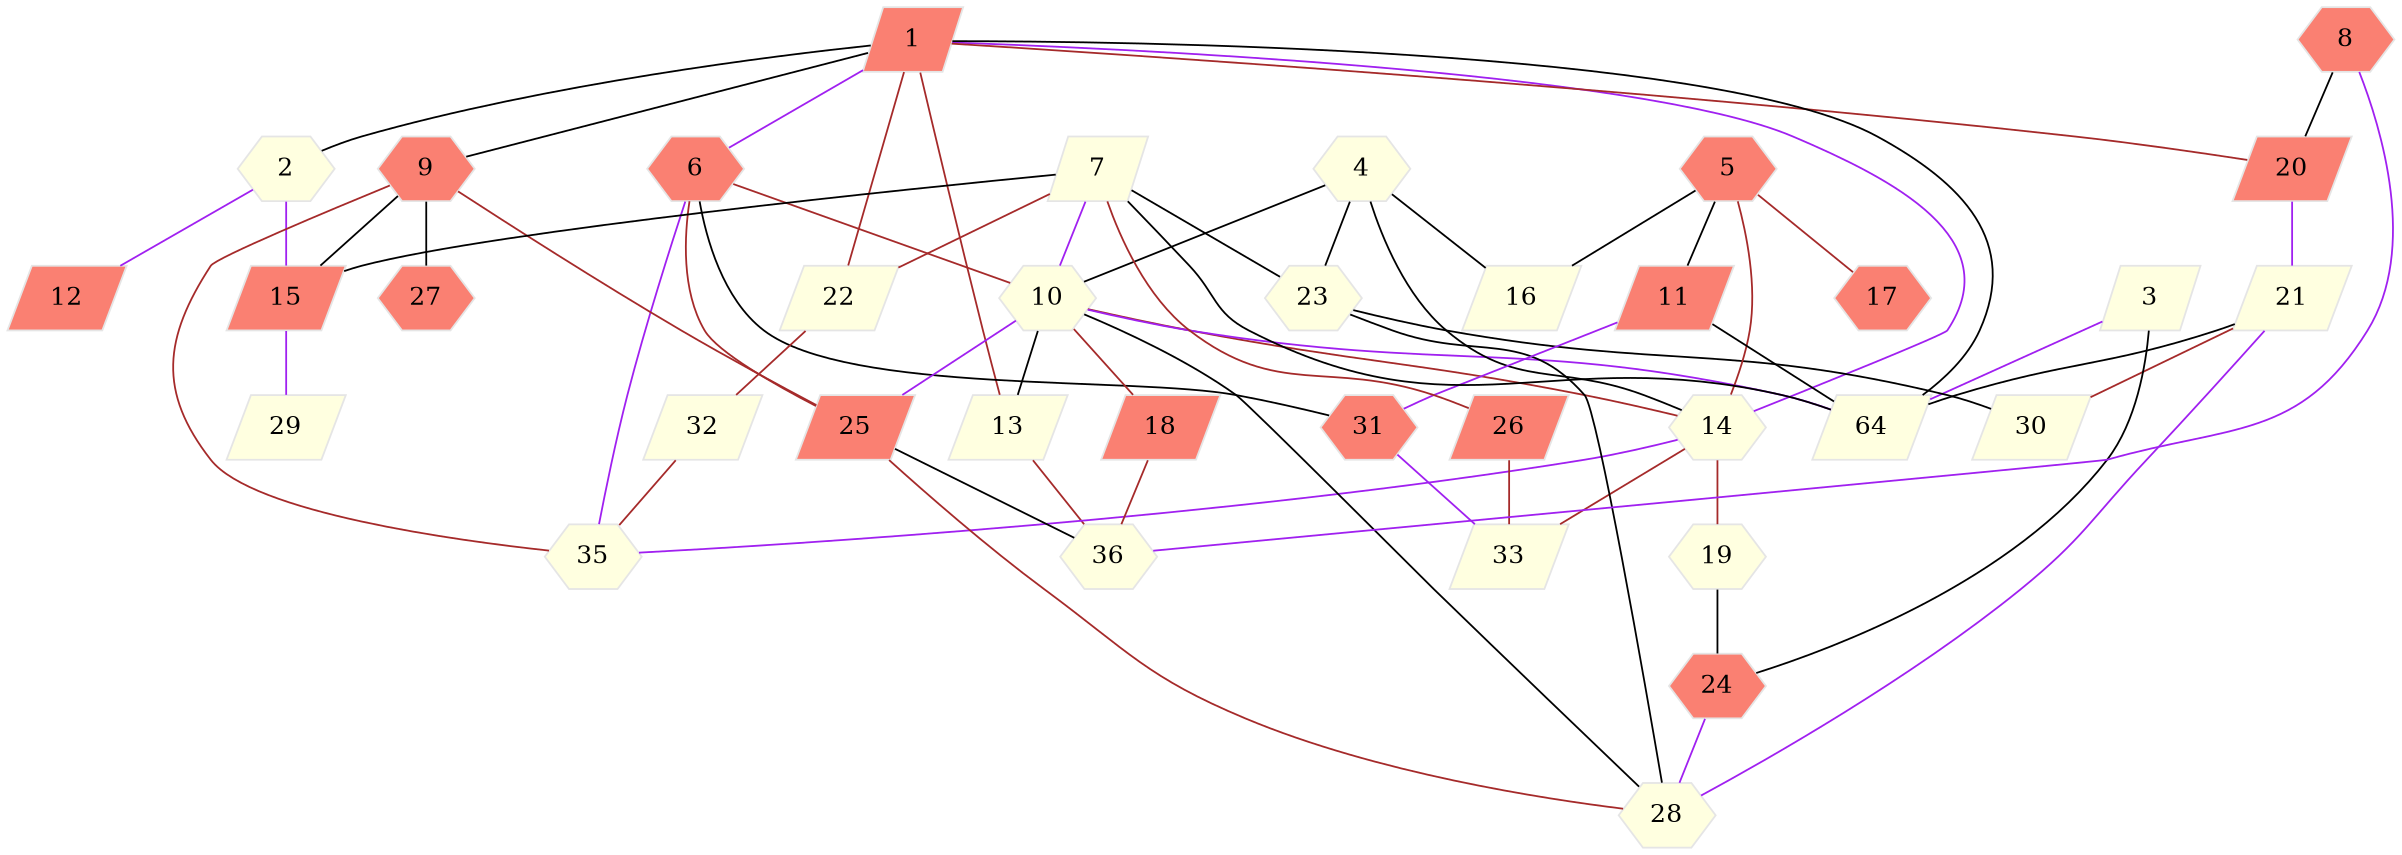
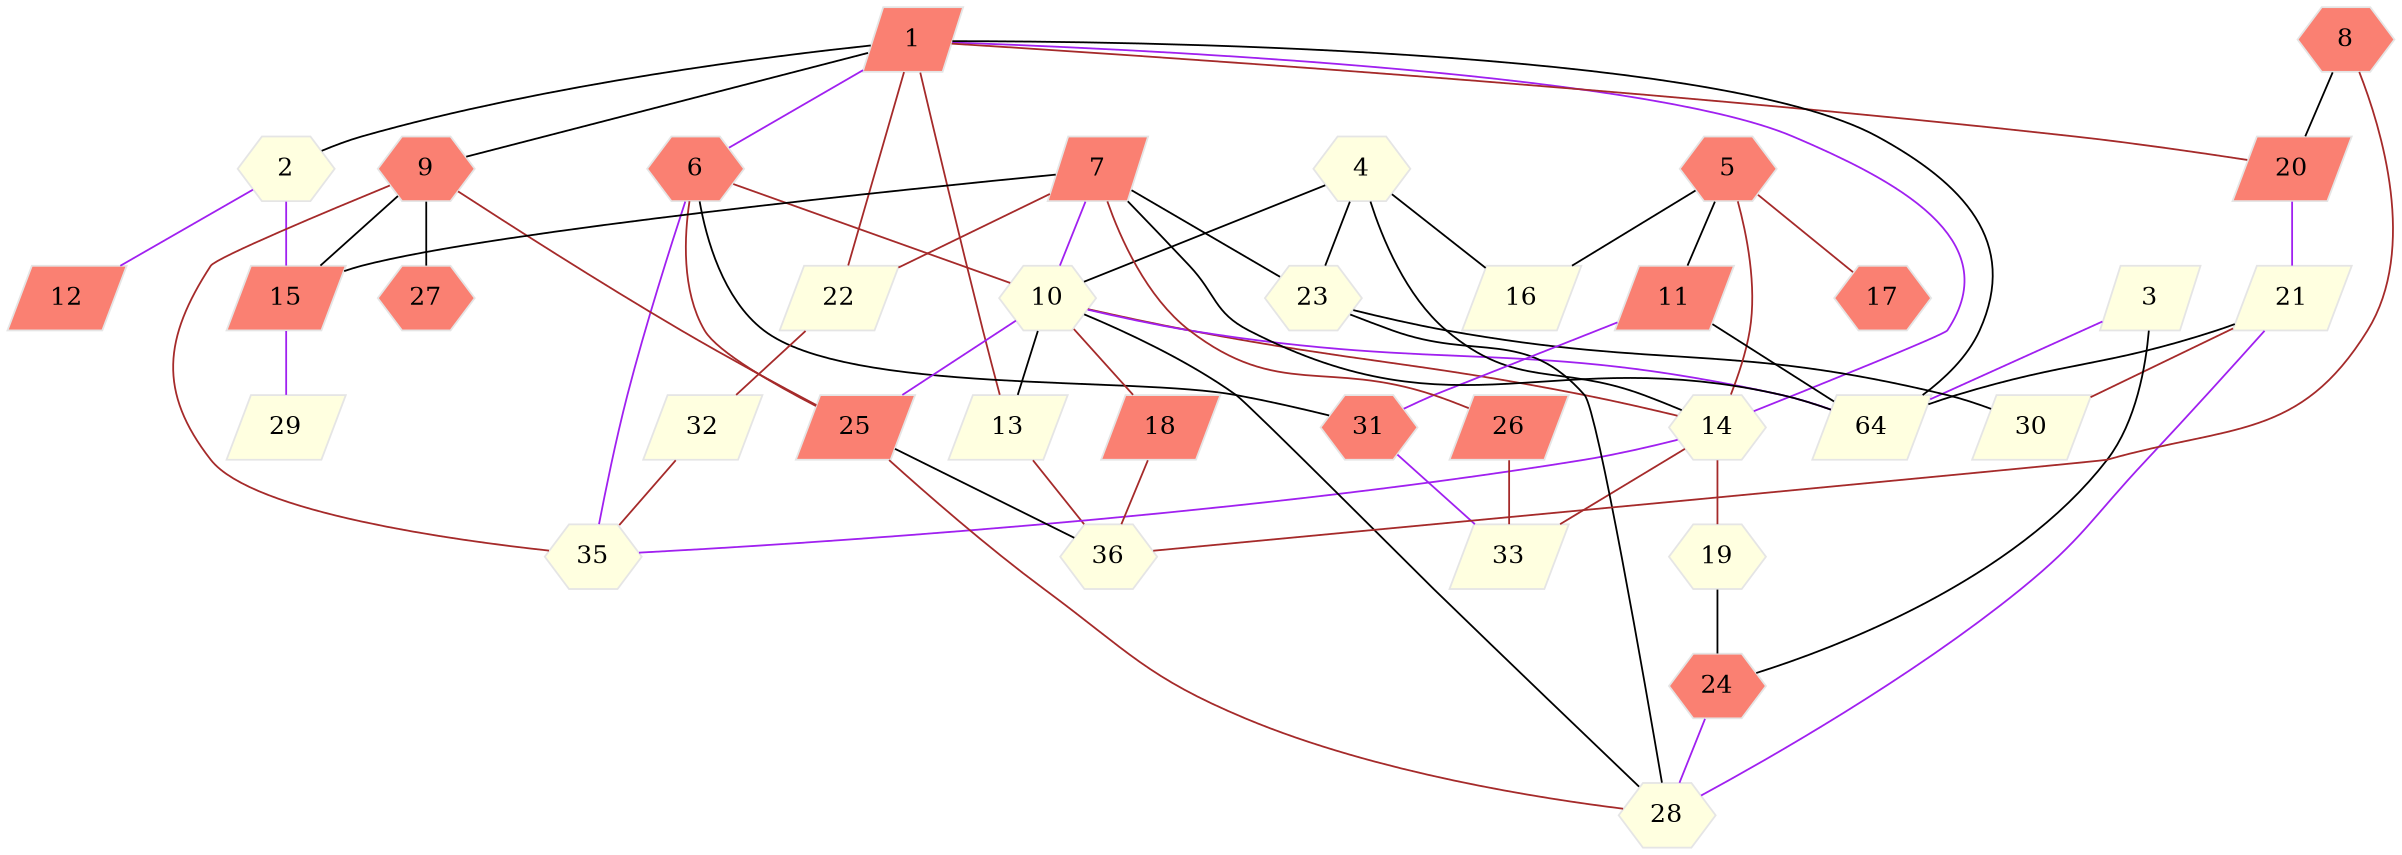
(1098, 169) -> (1098, 169)
(1914, 479) -> (1914, 479)
